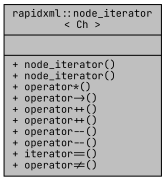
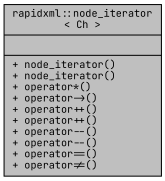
(55, 154) -> (55, 154)
